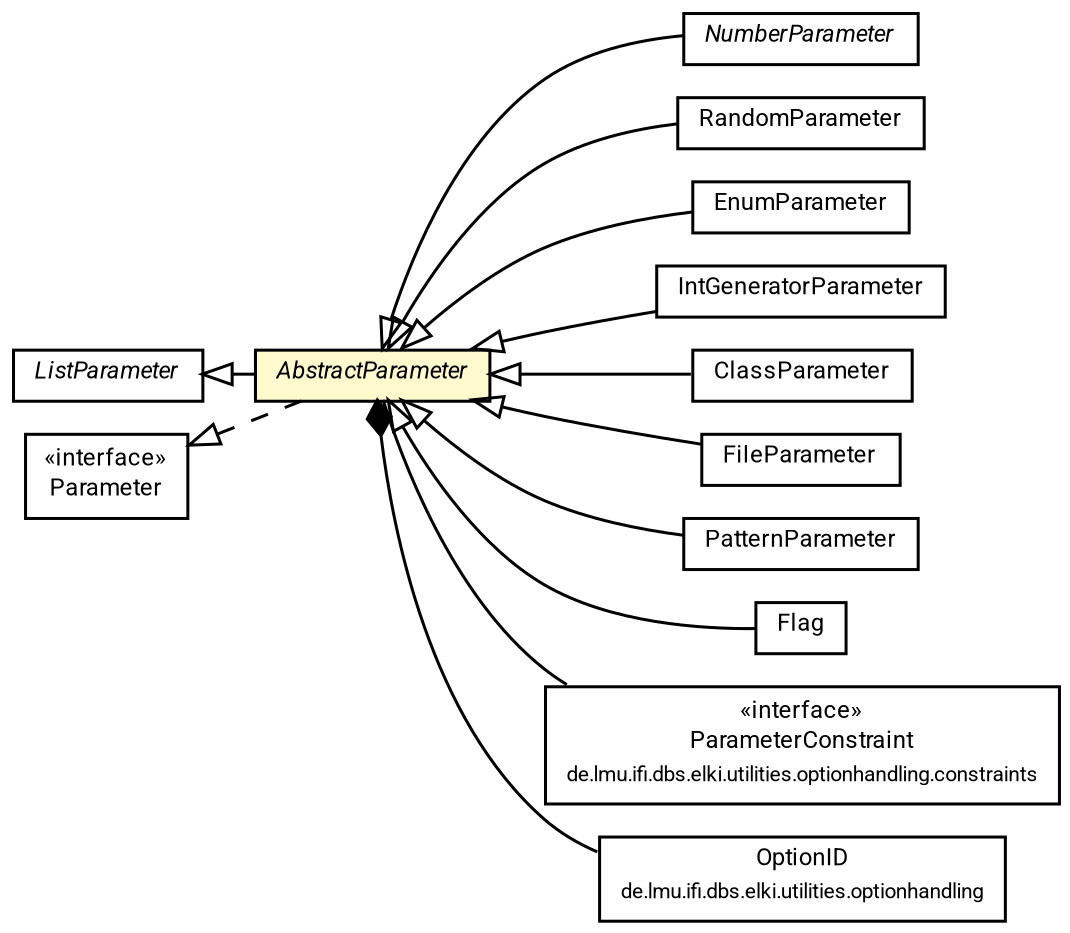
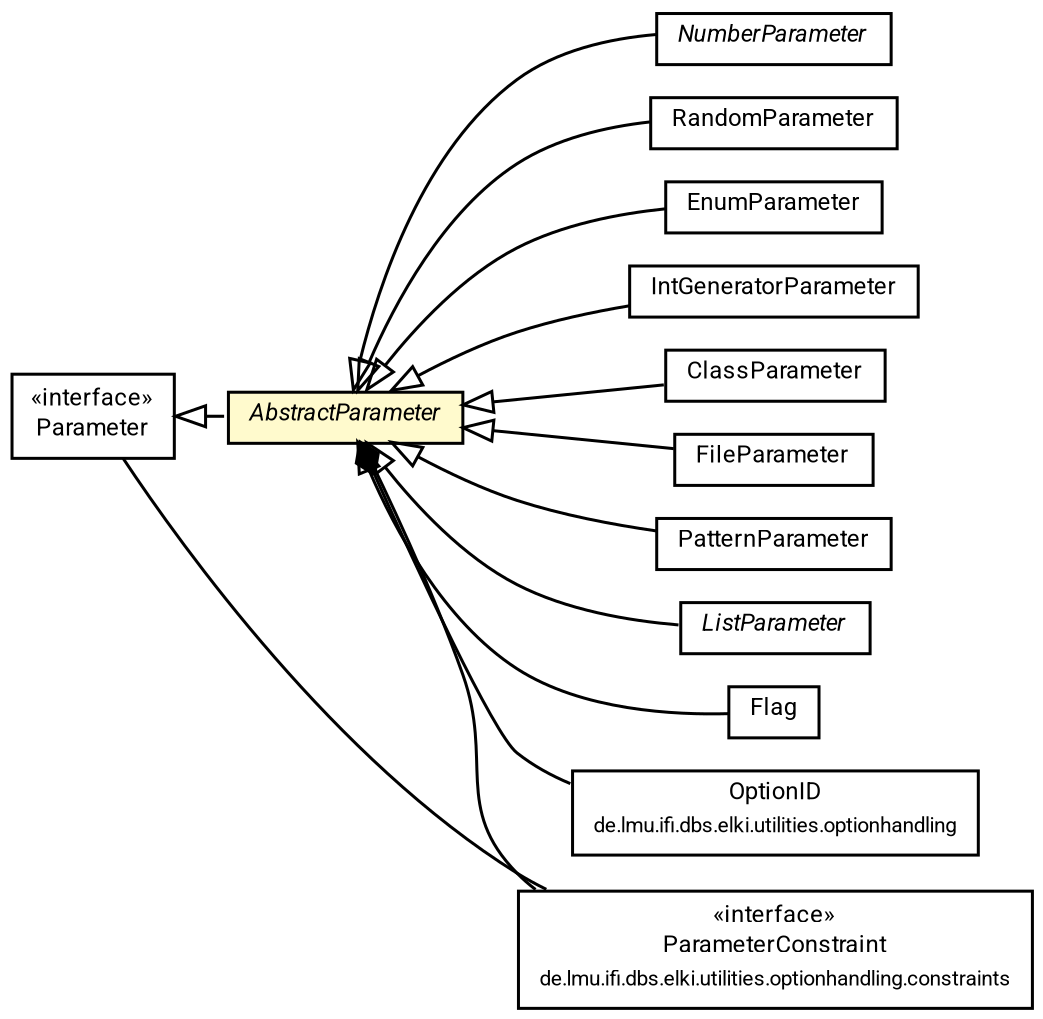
(244, 374) -> (513, 582)
none -> (312, 698)
